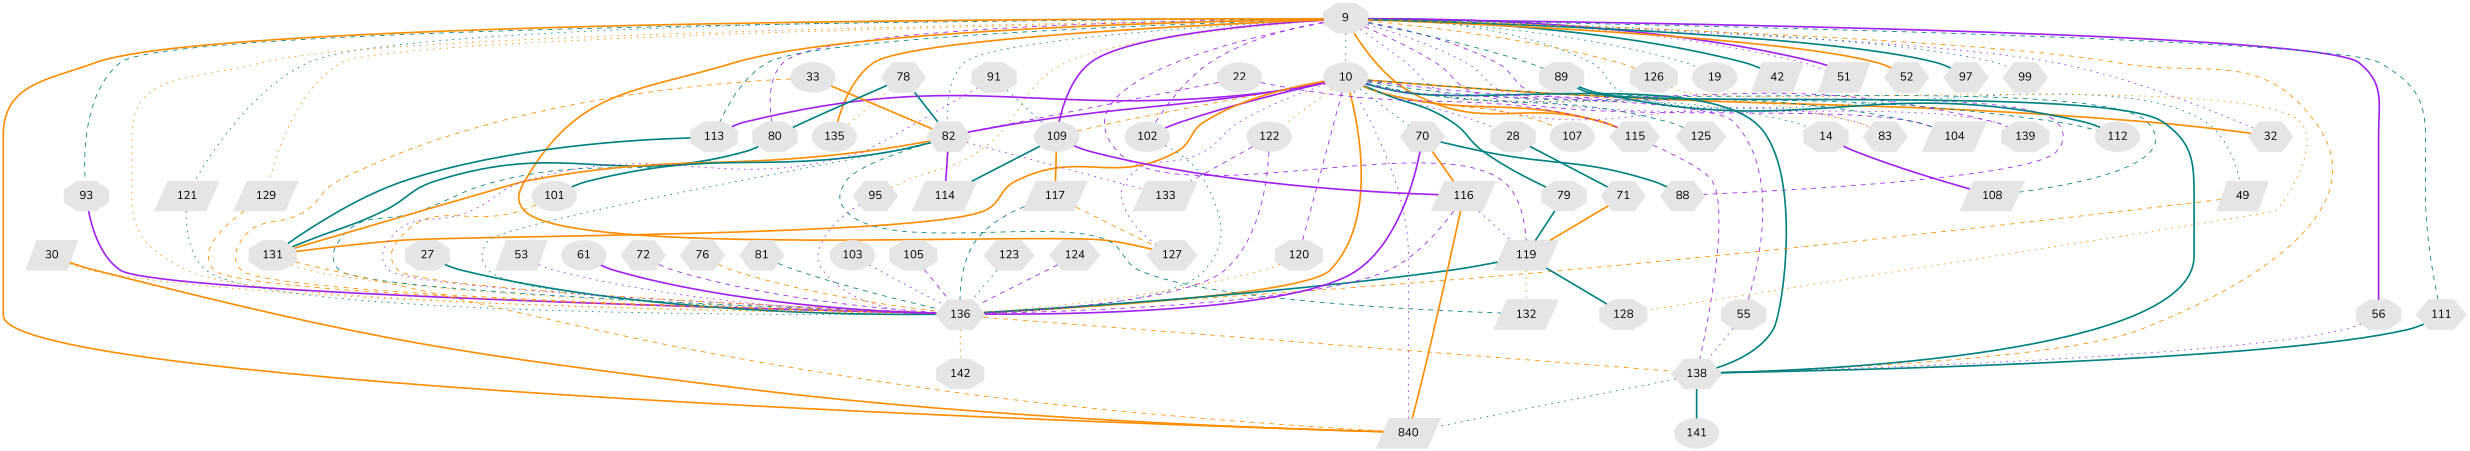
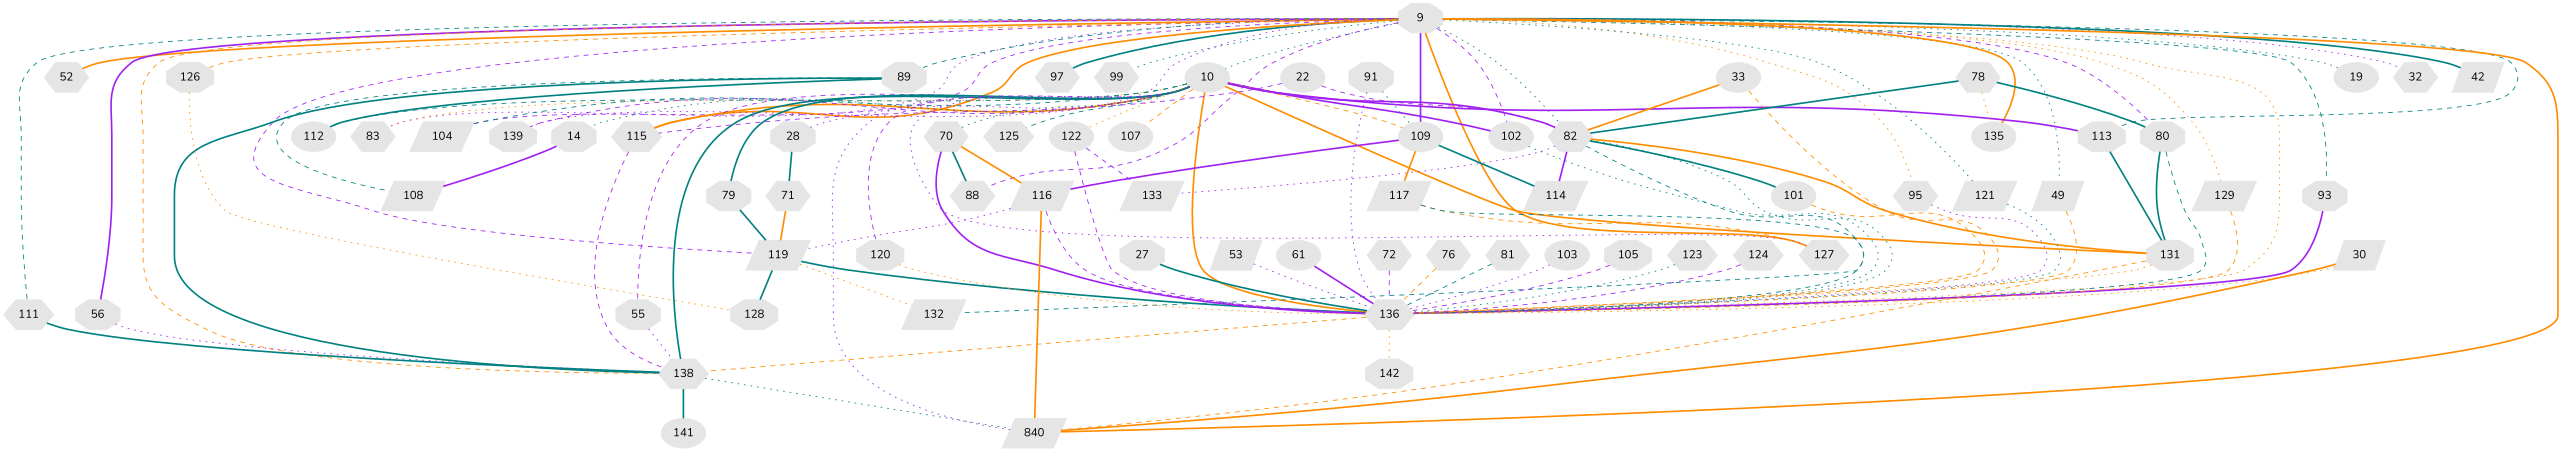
(1844, 77) -> none
(1810, 104) -> none
